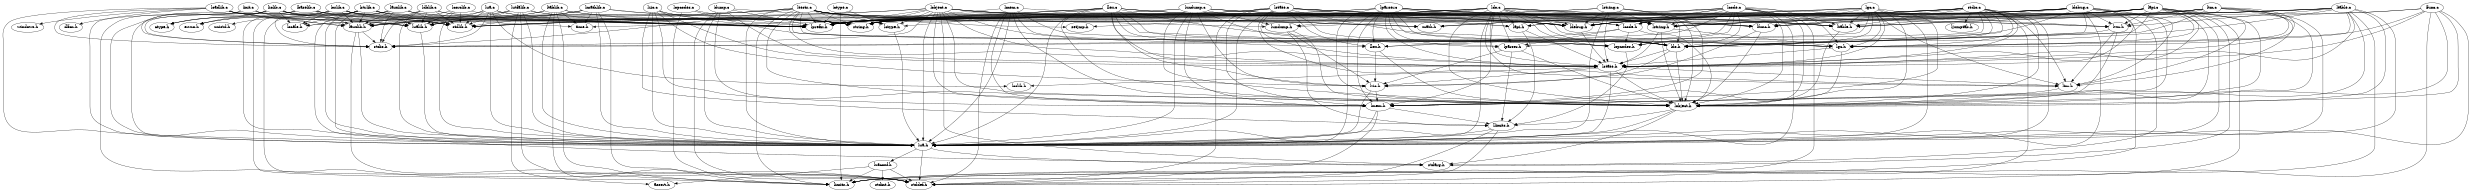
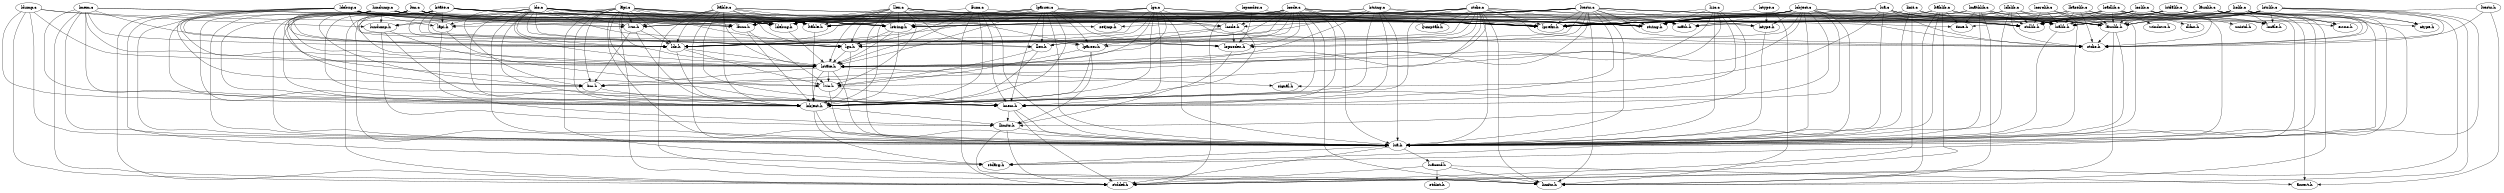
none -> (2488, 8)
none -> (1056, 18)
none -> (290, 58)
(1019, 86) -> (1285, 86)
